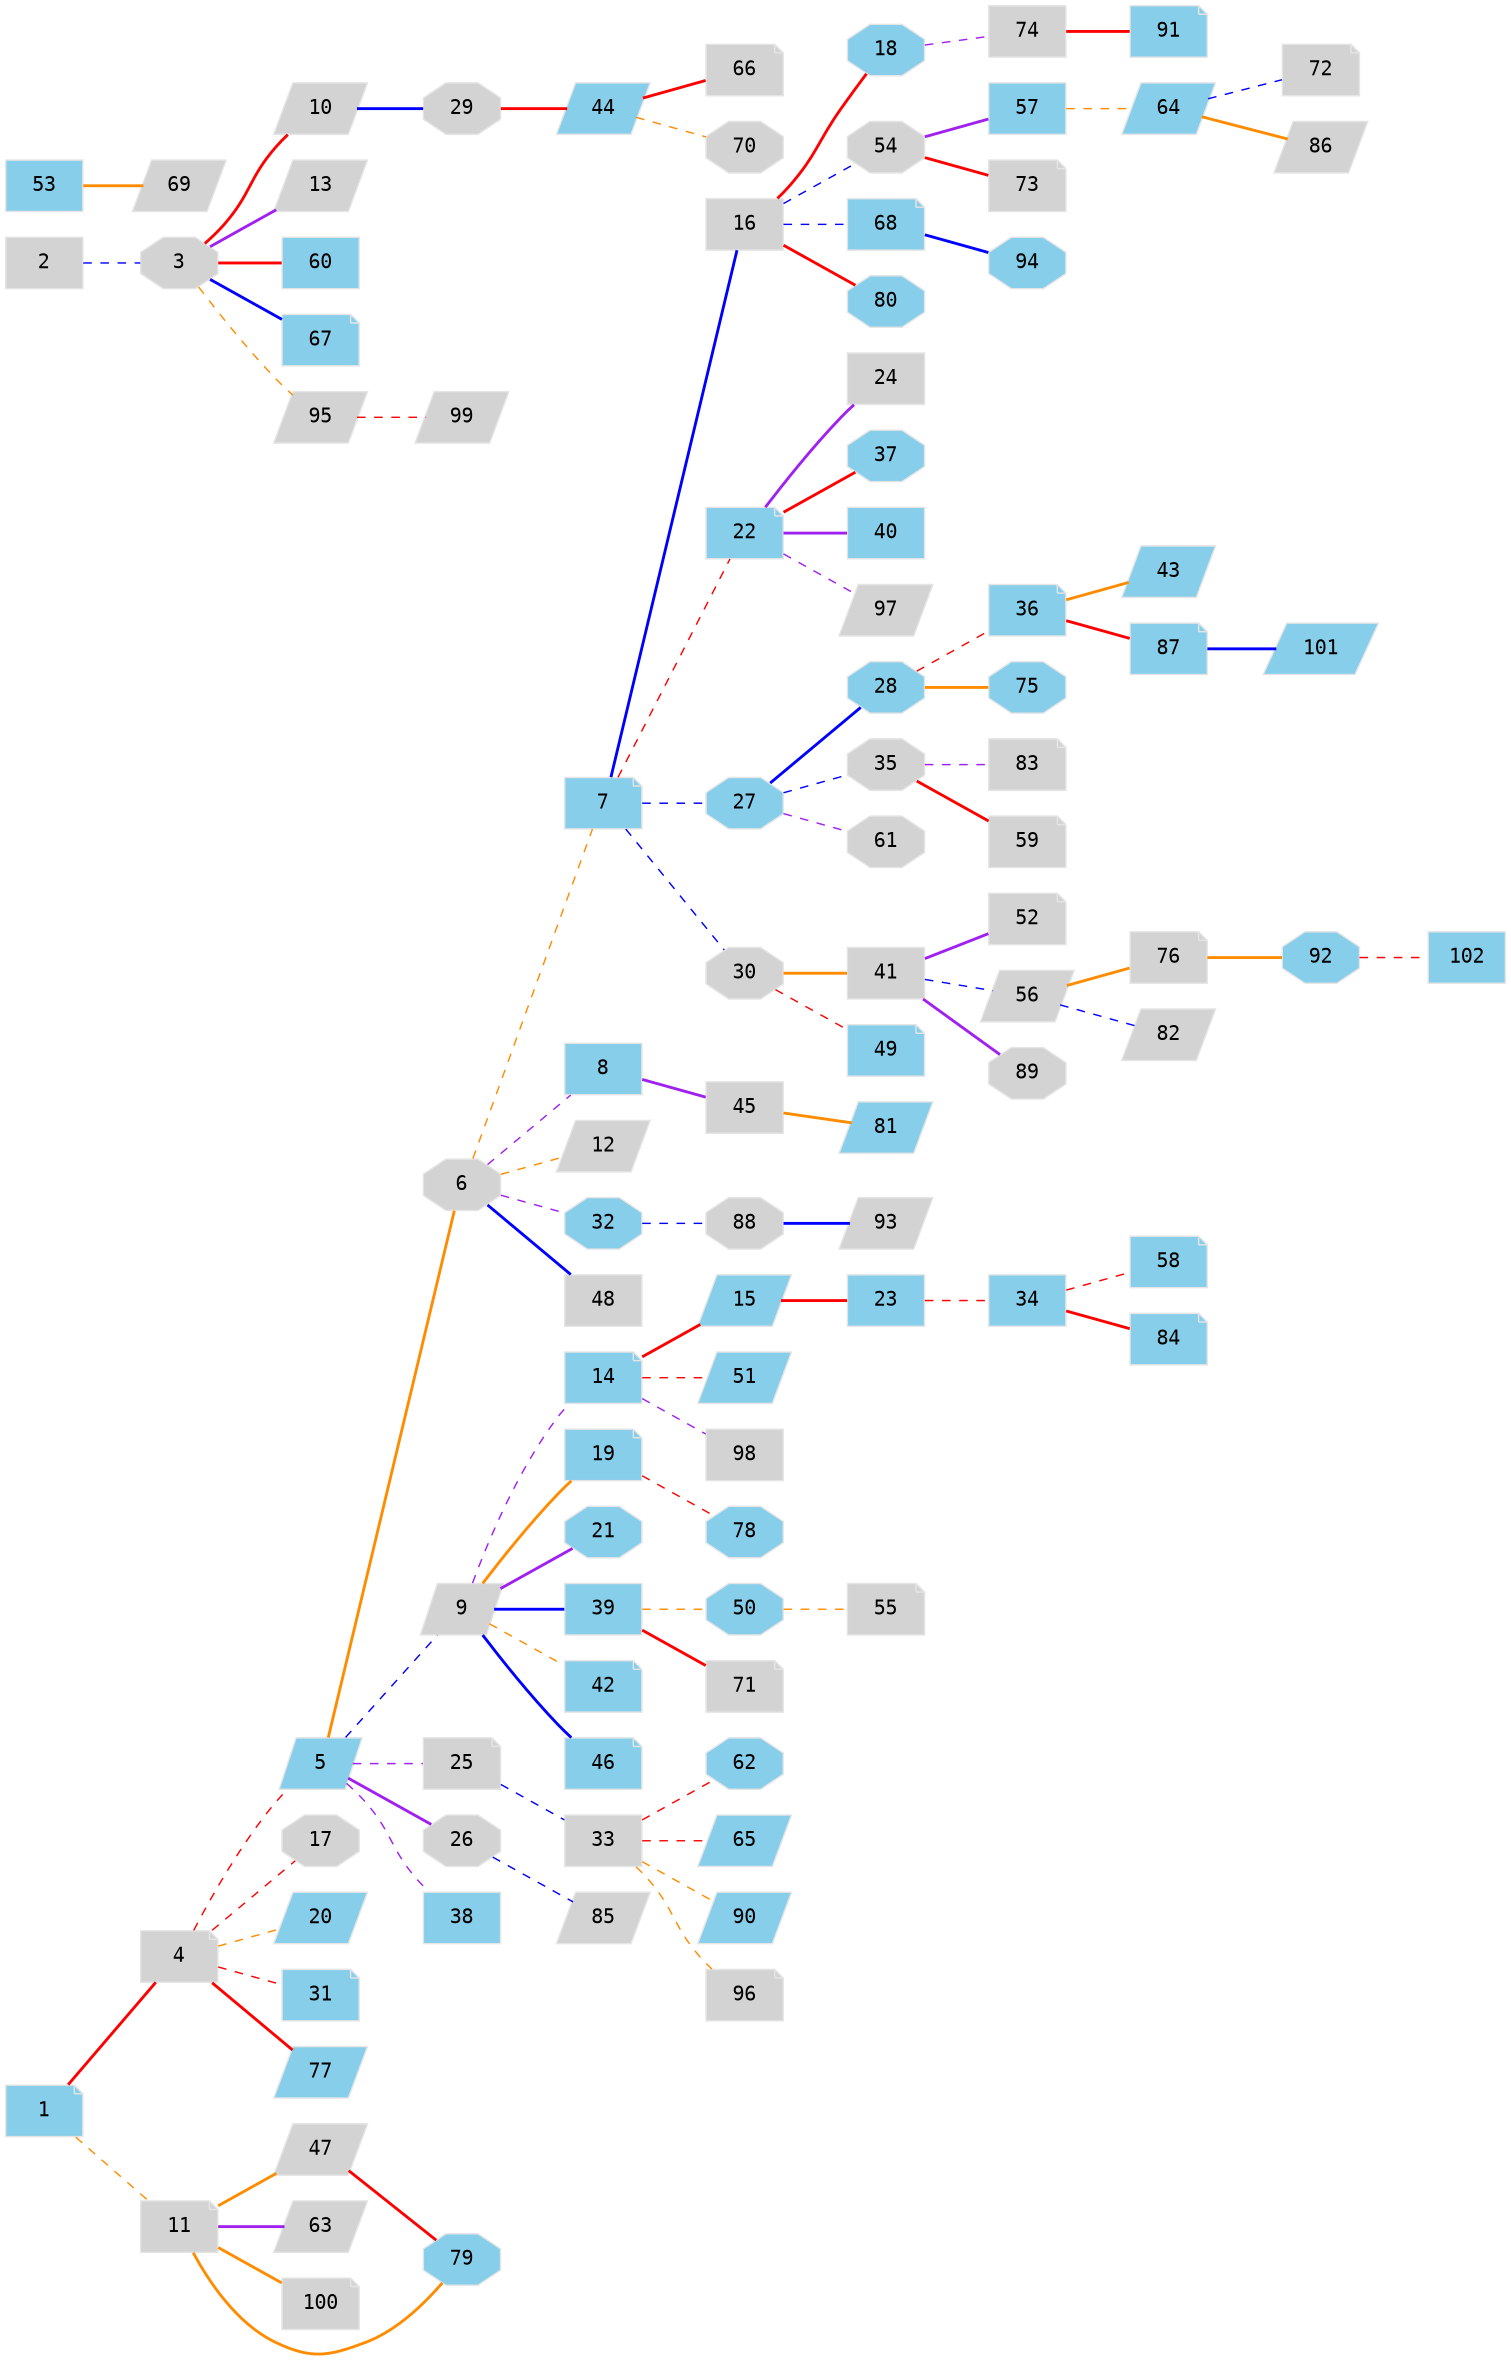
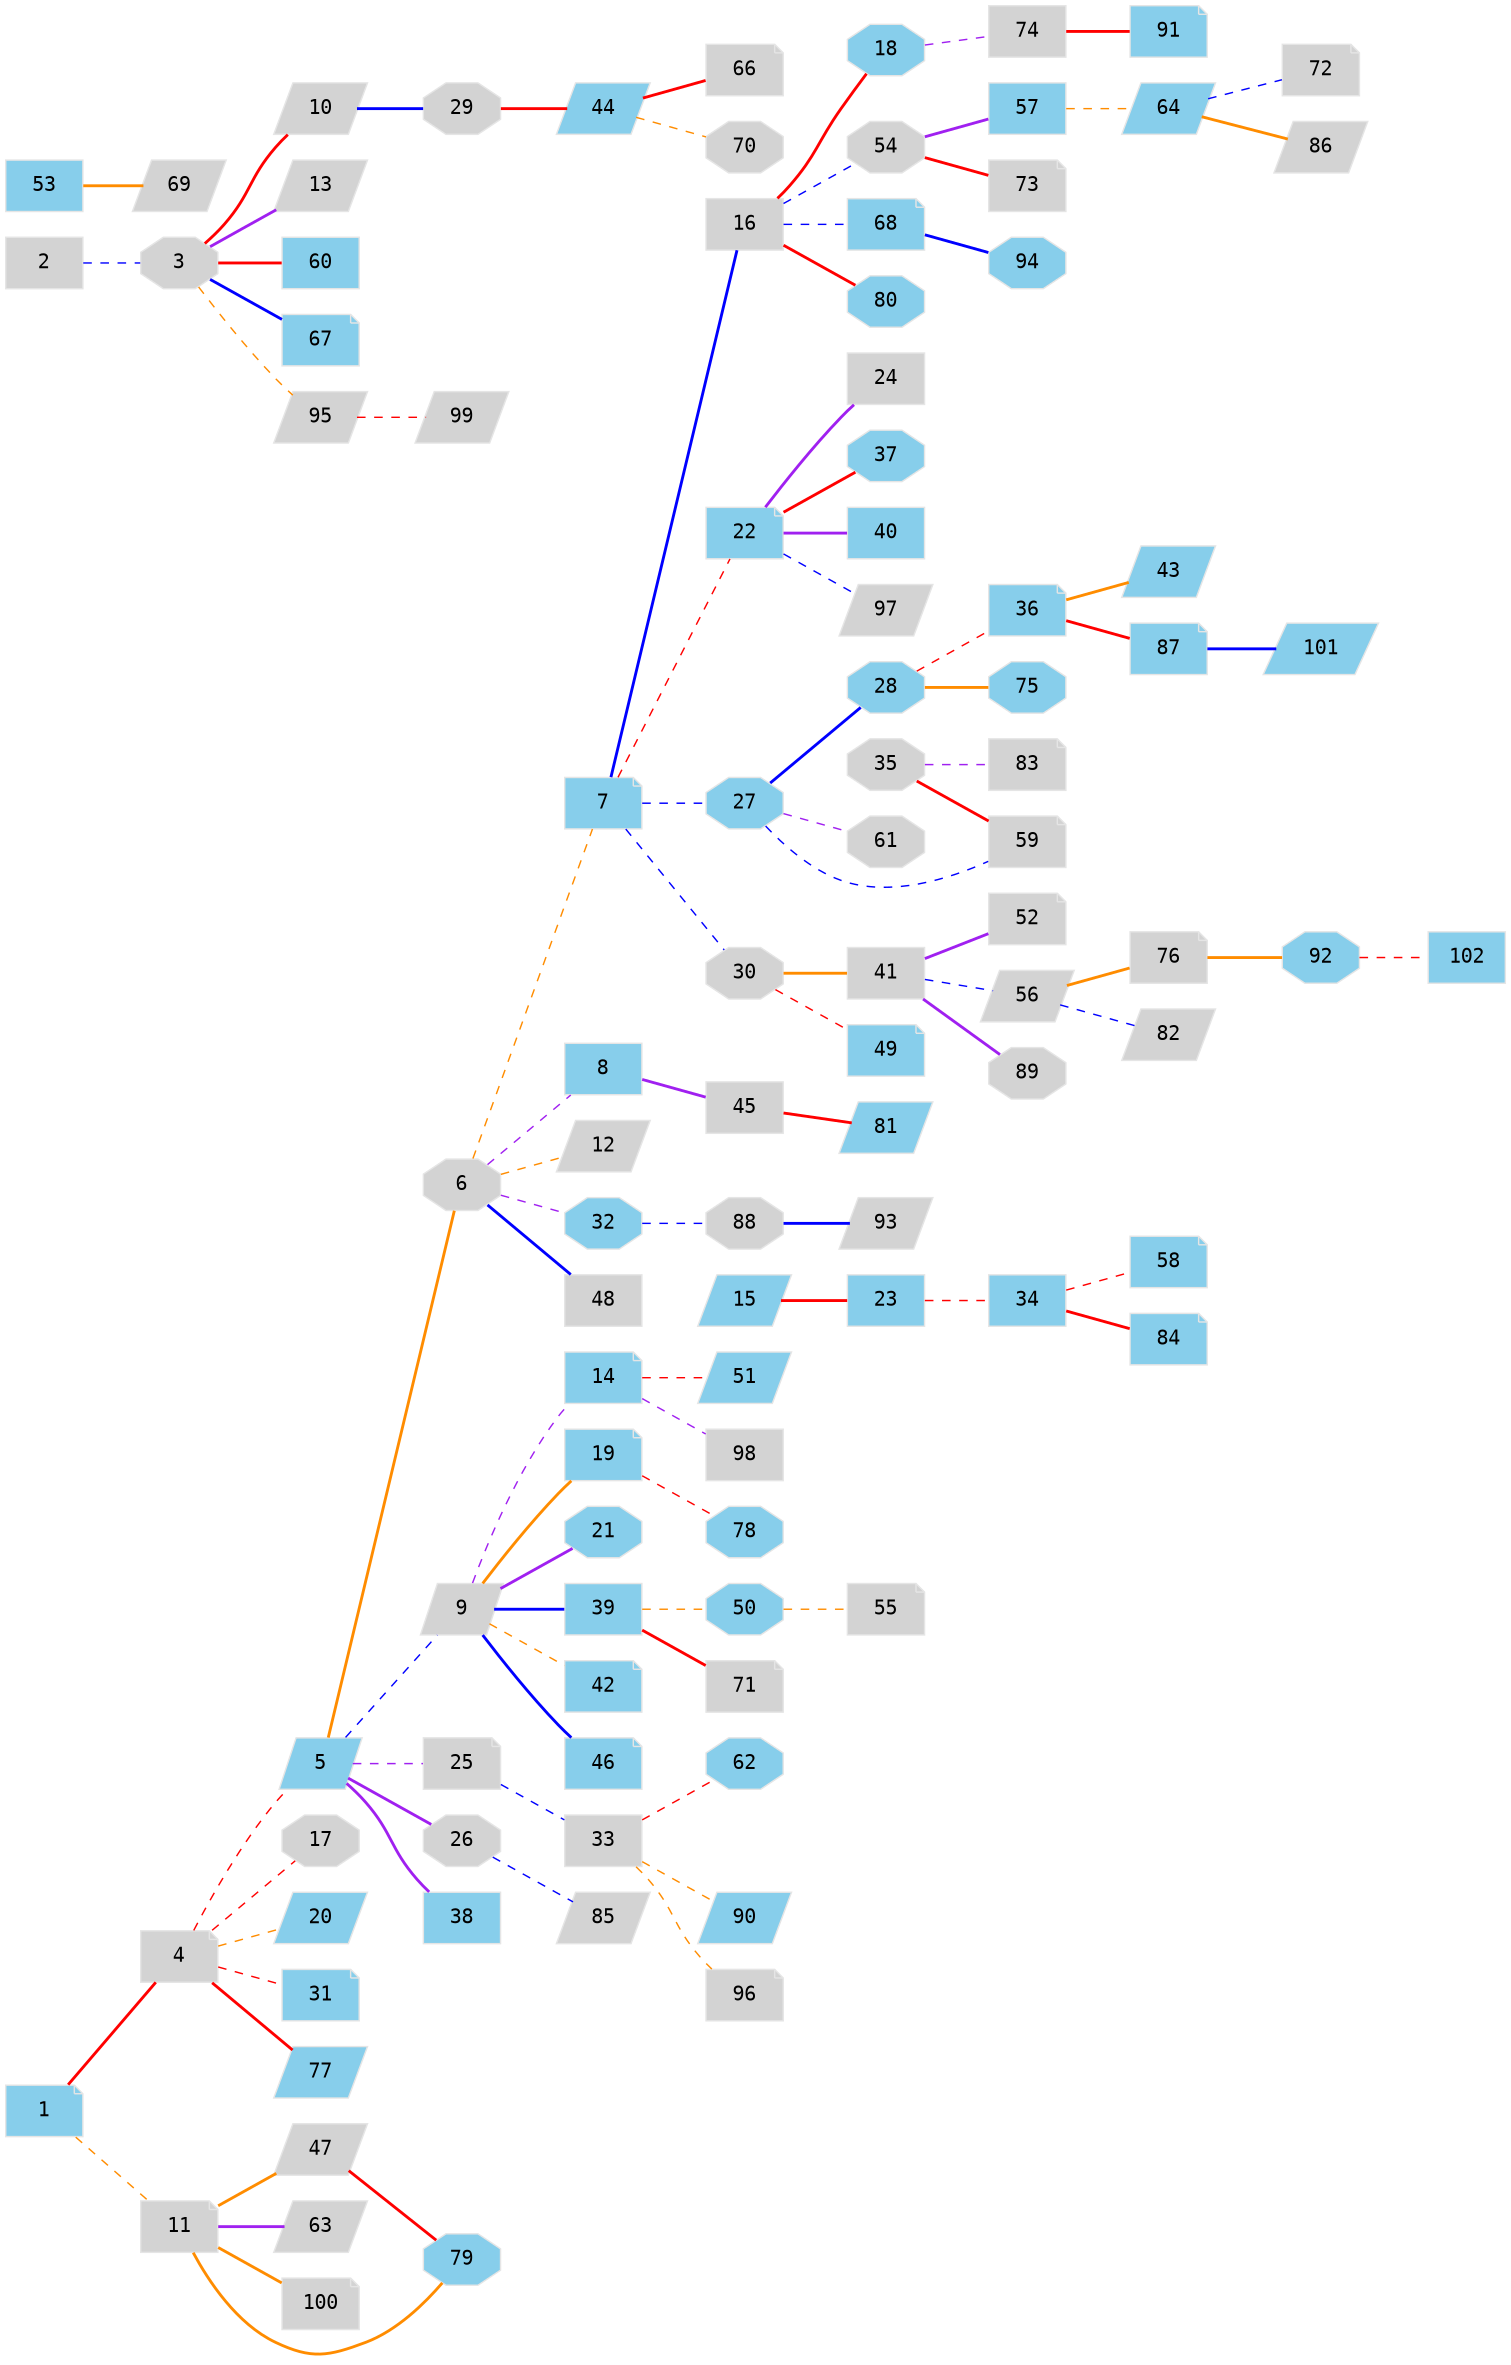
(820, 574) -> (820, 574)
(815, 784) -> (869, 886)
(818, 1118) -> (818, 1118)
(671, 1341) -> none
(389, 1837) -> (389, 1837)
(745, 1841) -> none
